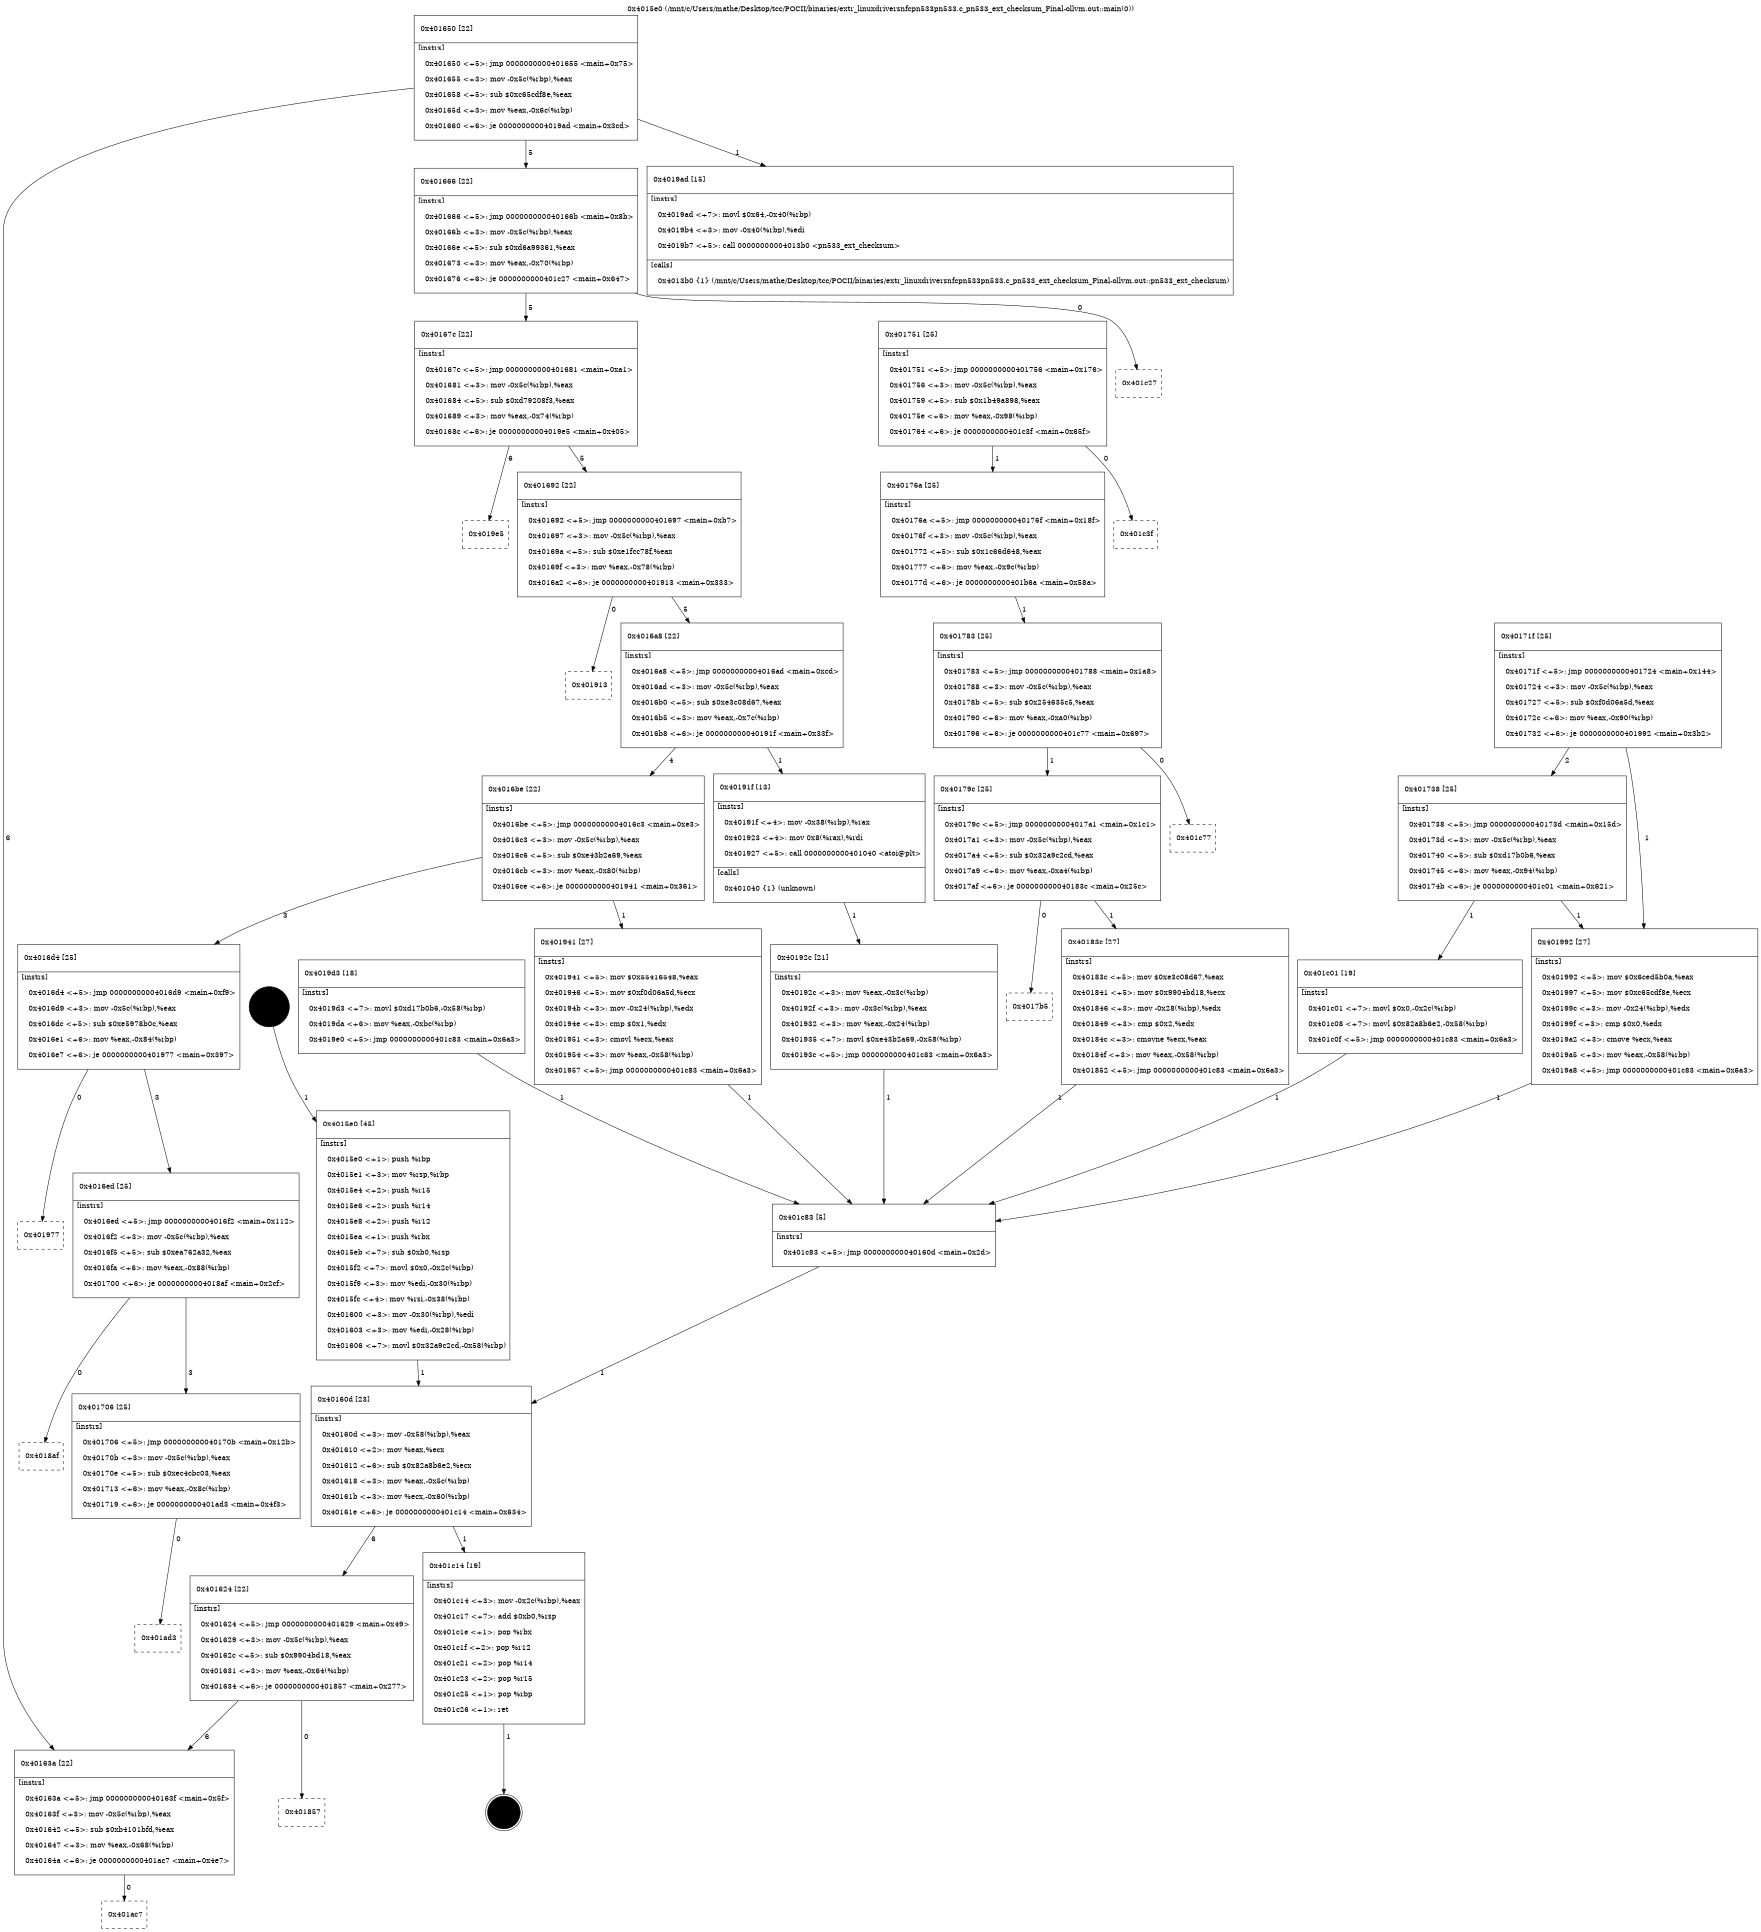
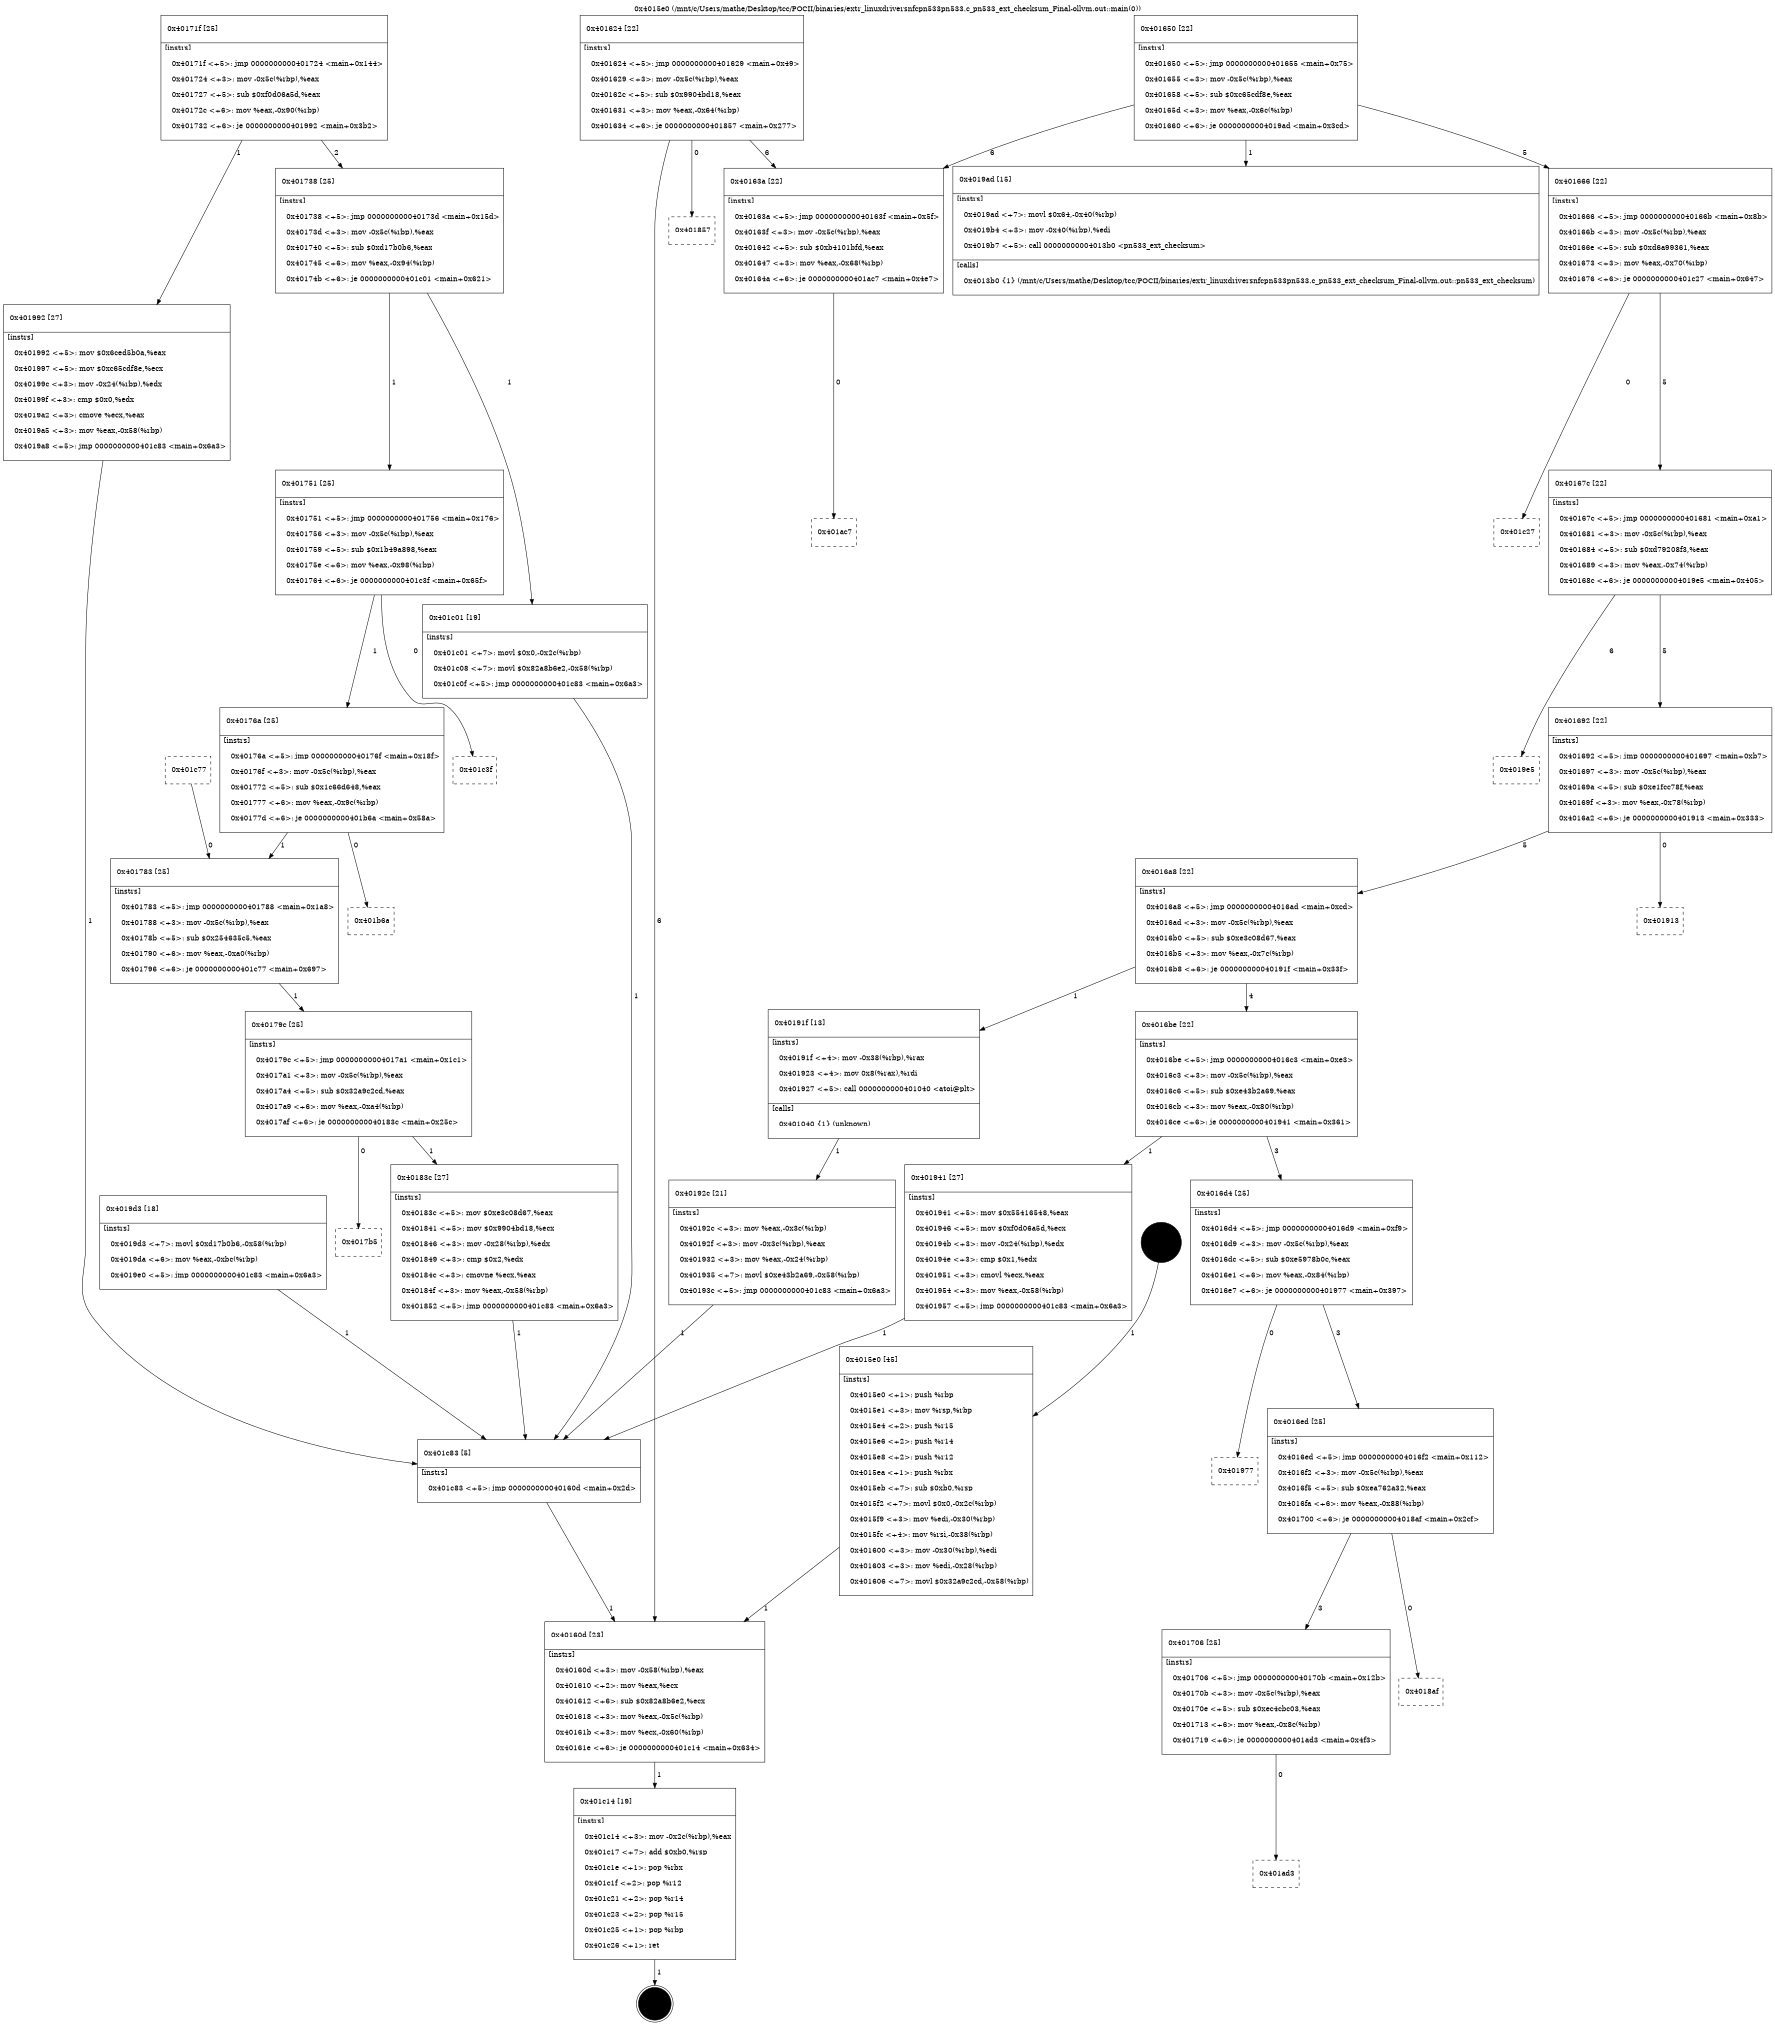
(1170, 780) -> (200, 819)
(1571, 913) -> (390, 379)
none -> (371, 921)
(360, 1549) -> (655, 878)
